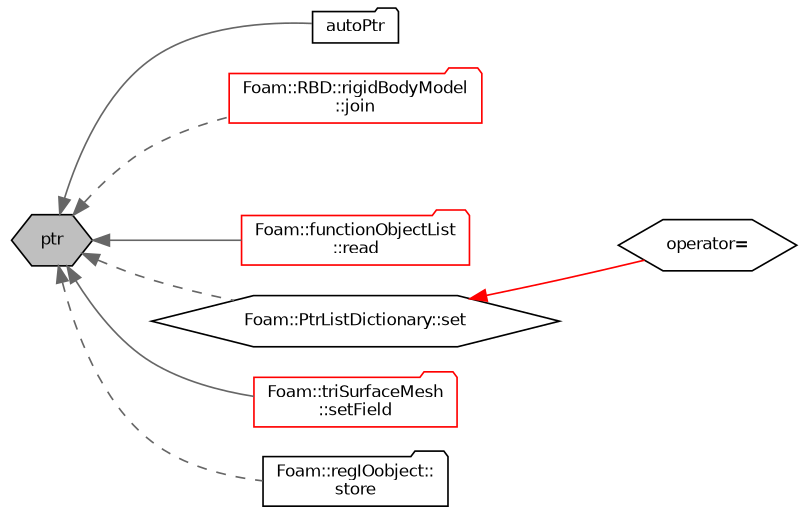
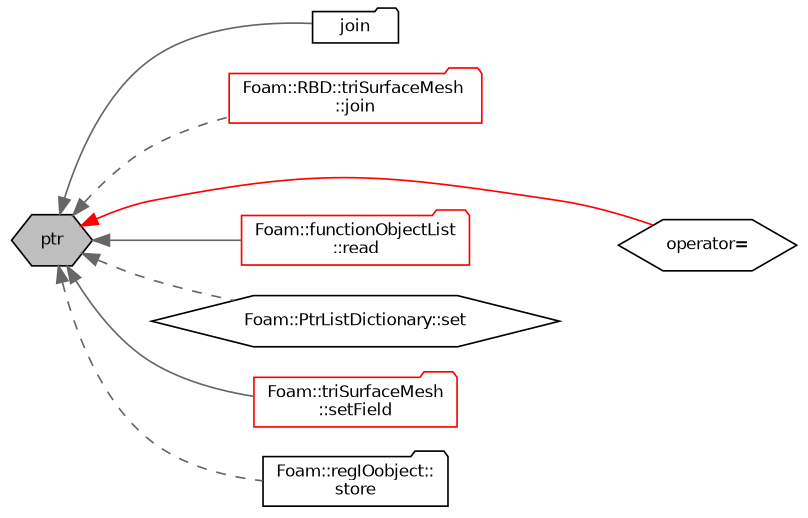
(356, 27) -> (356, 27)
(356, 98) -> (356, 98)
(566, 278) -> (375, 179)
